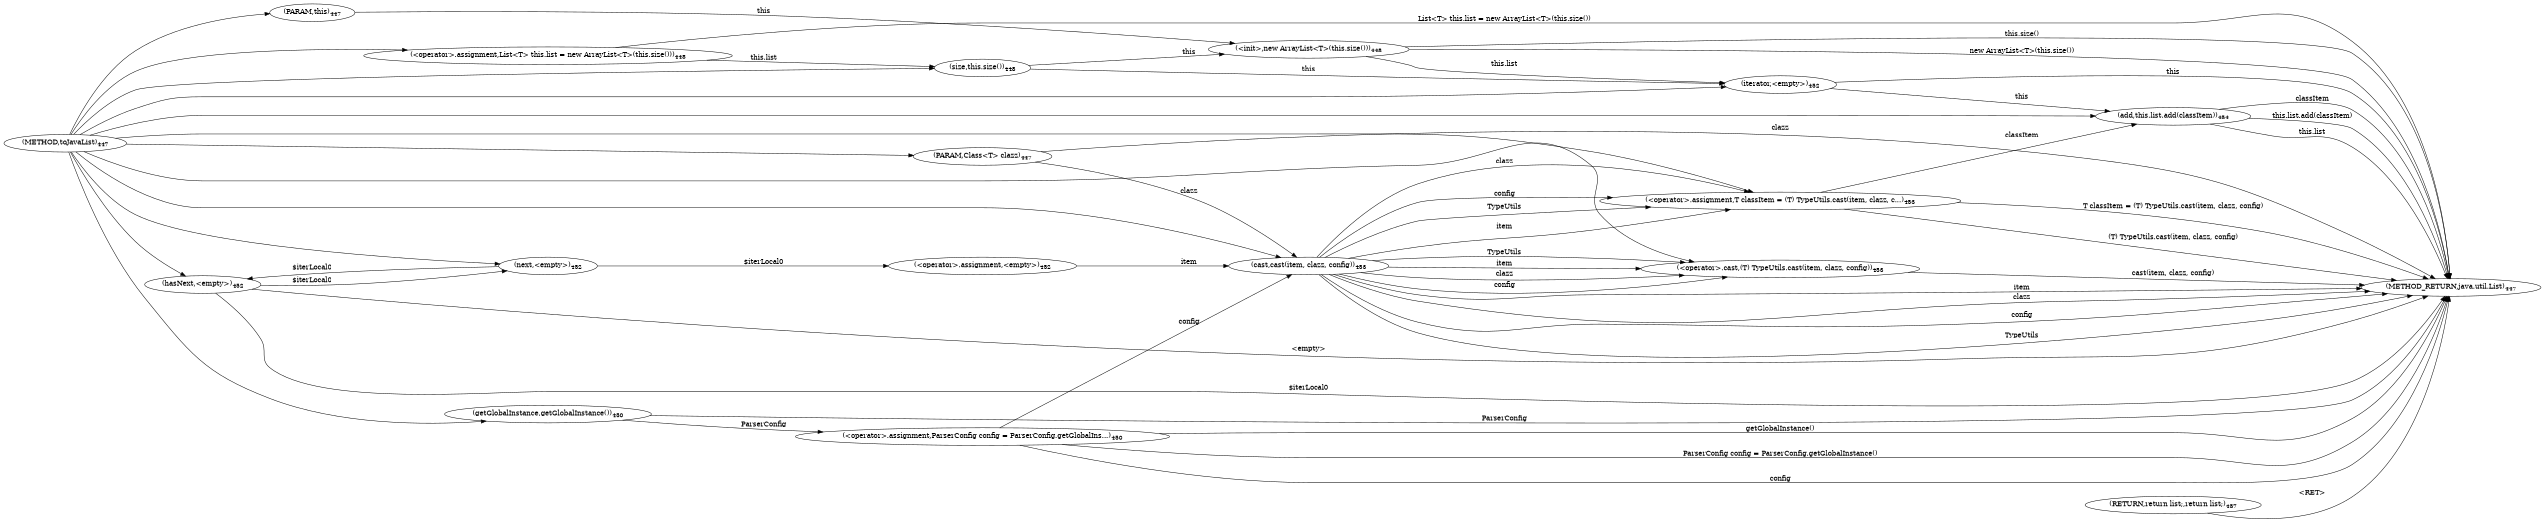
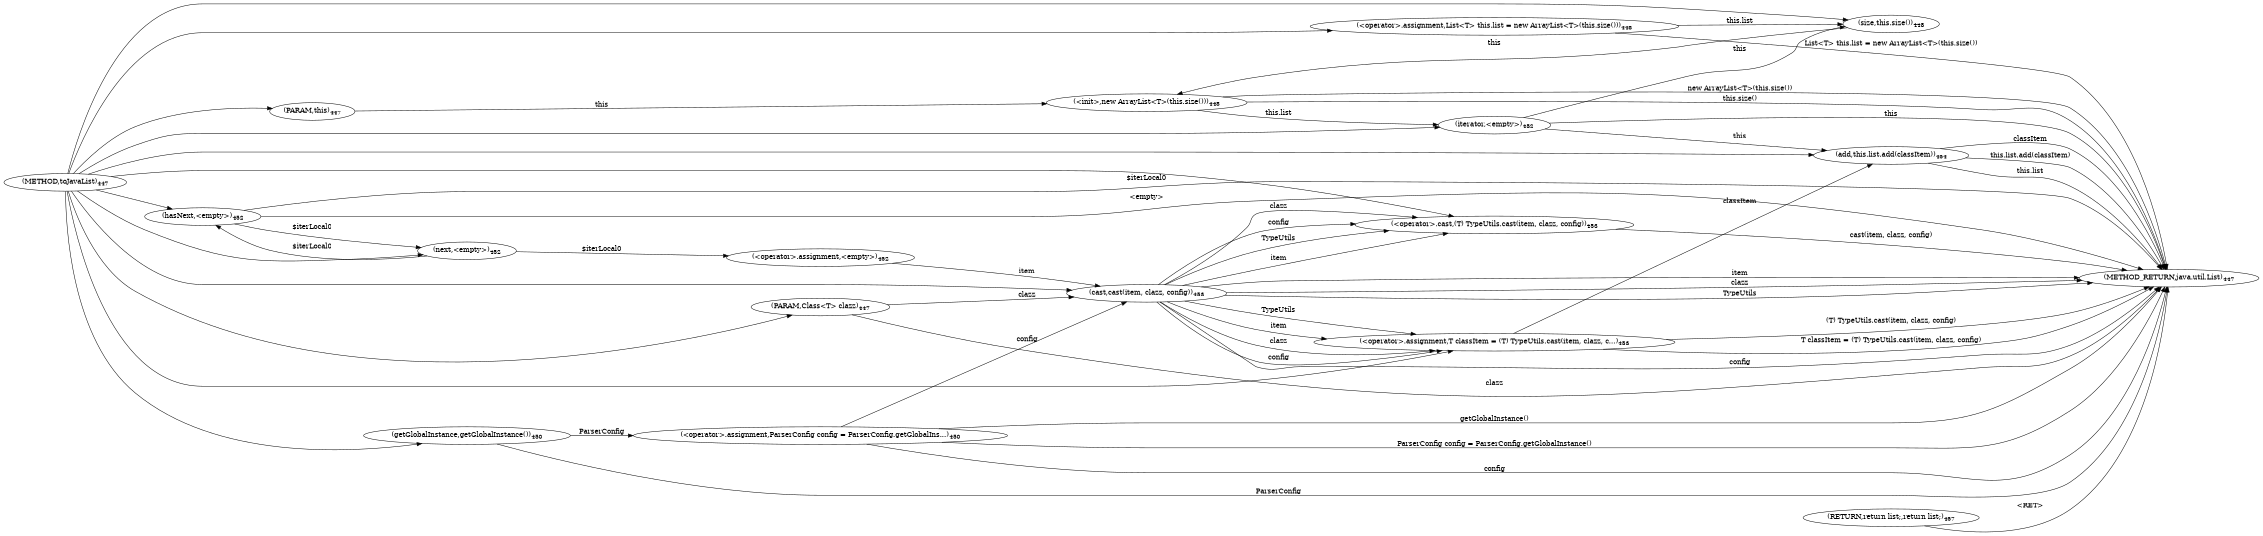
(1375, 77) -> (1685, 77)
